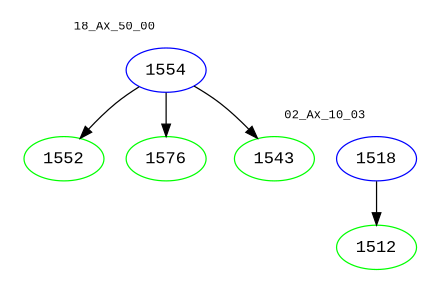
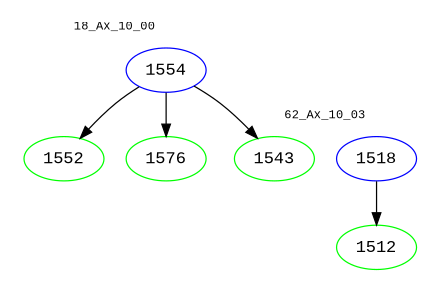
(115, 26) -> (115, 26)
(325, 115) -> (325, 115)
